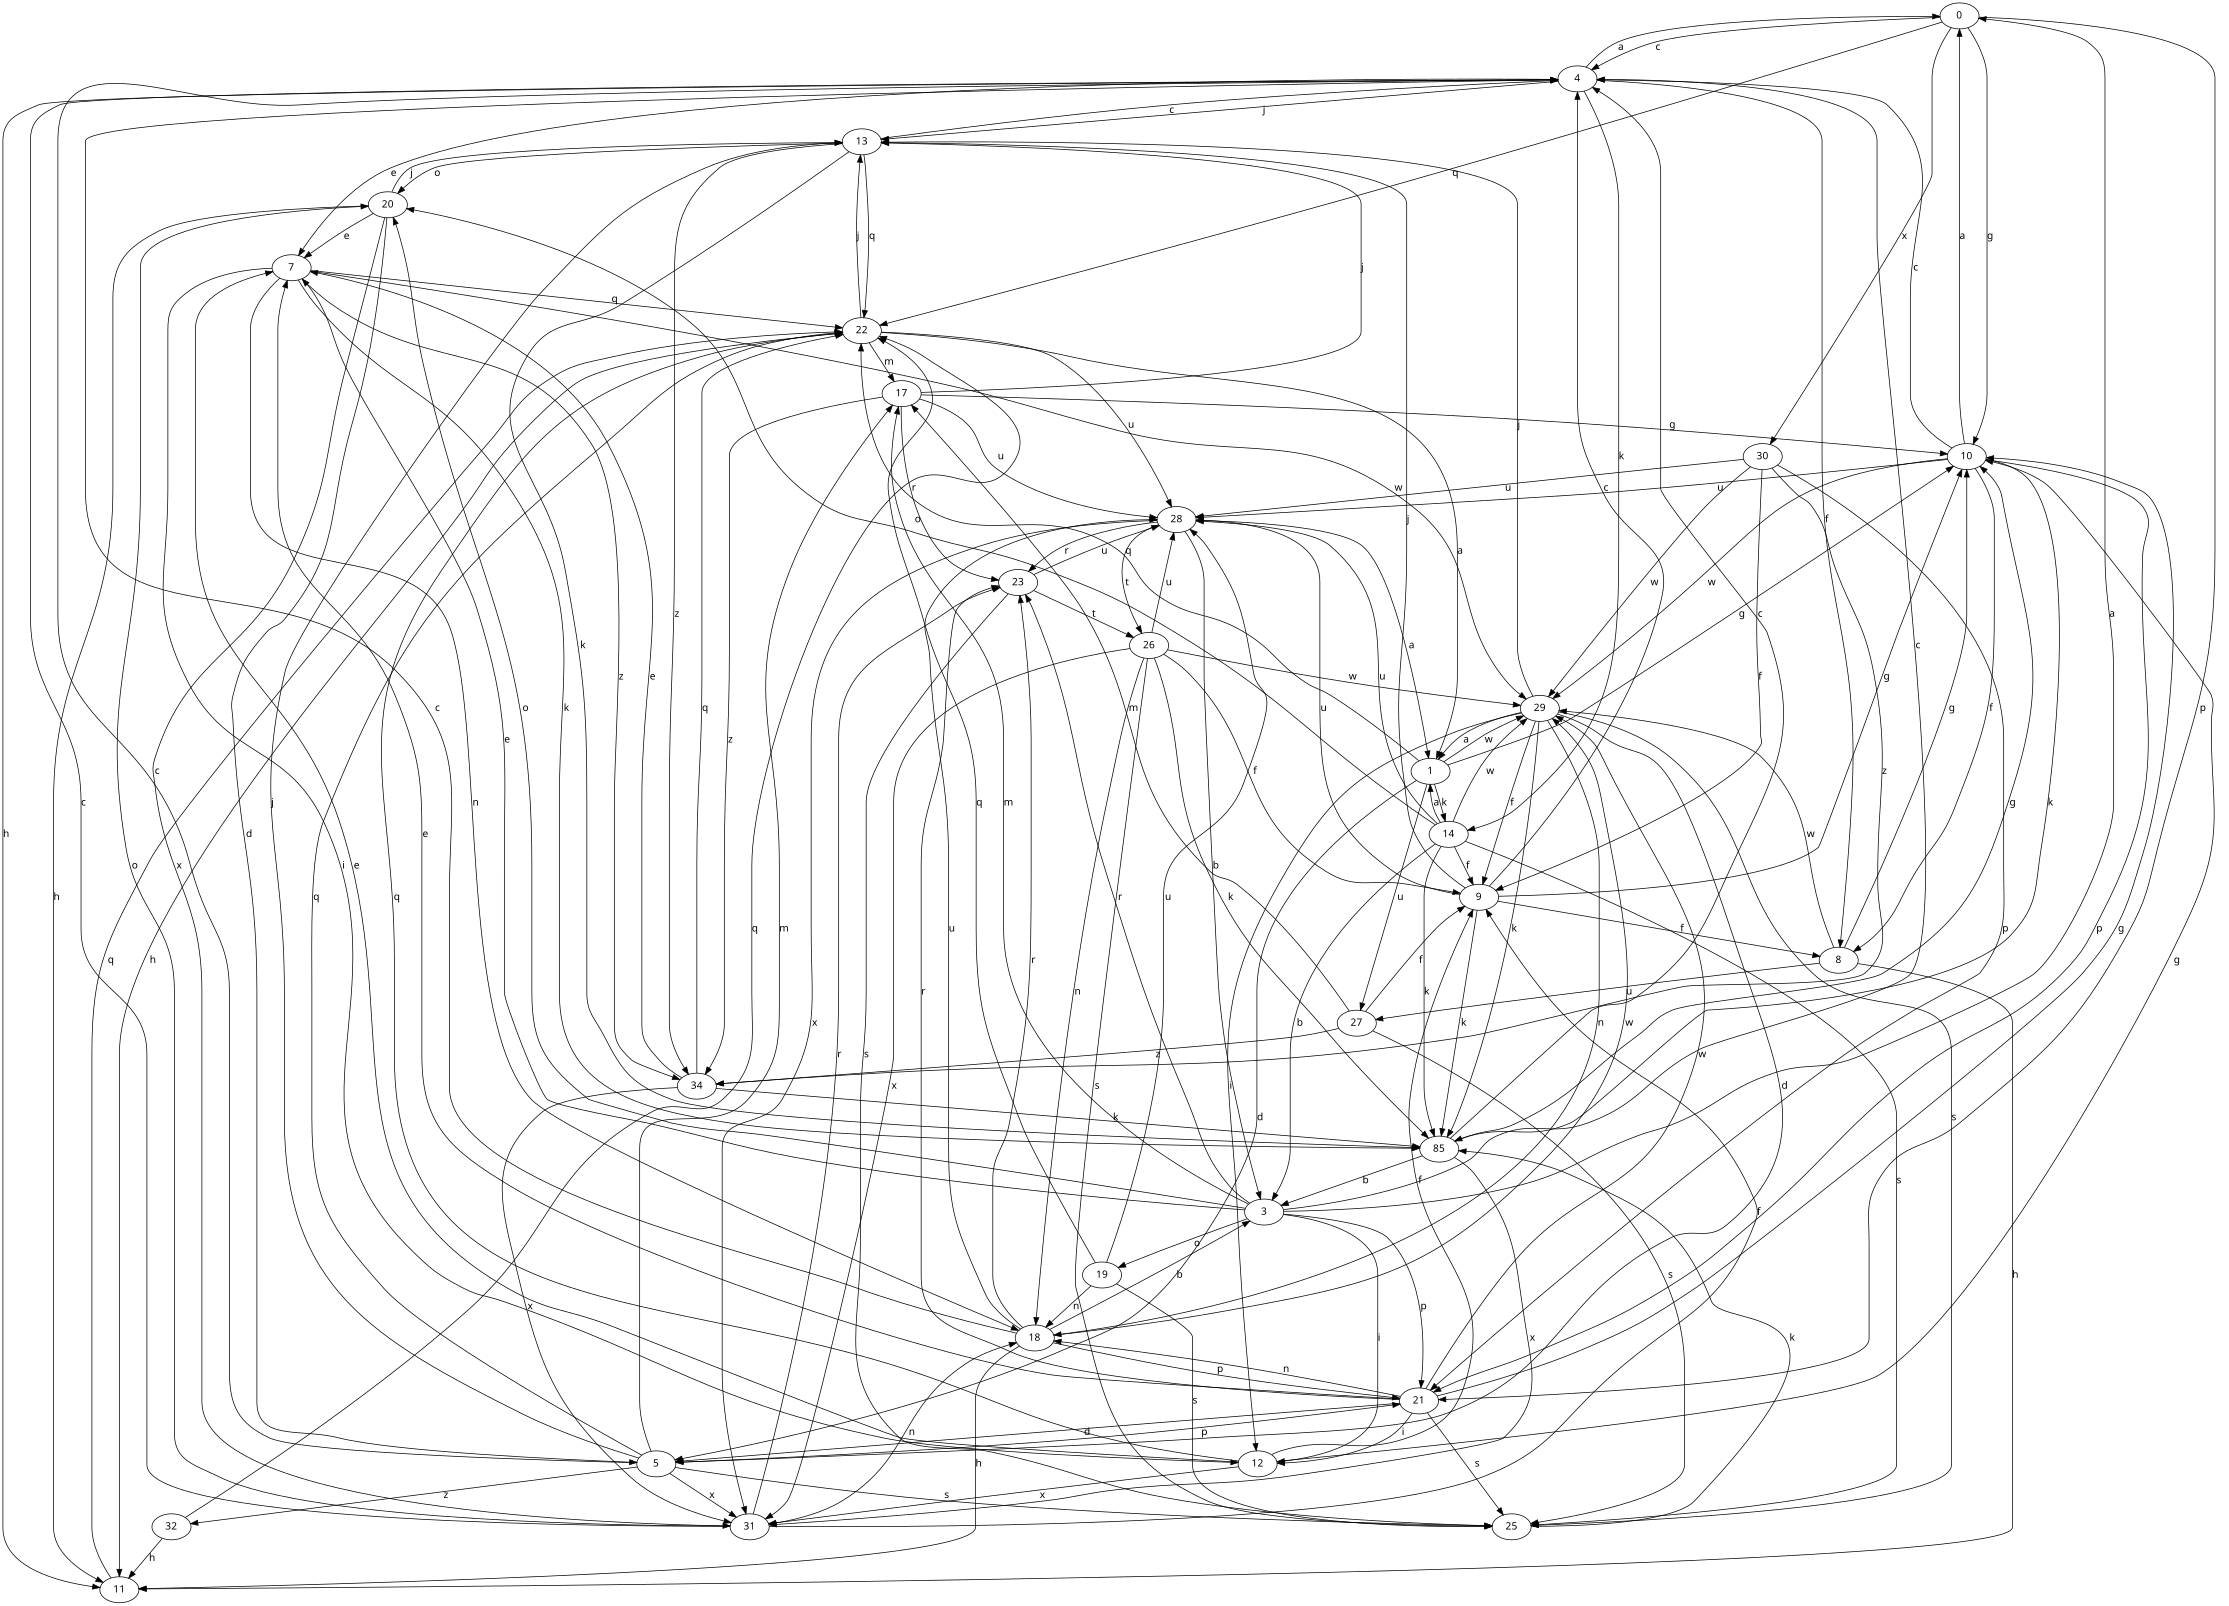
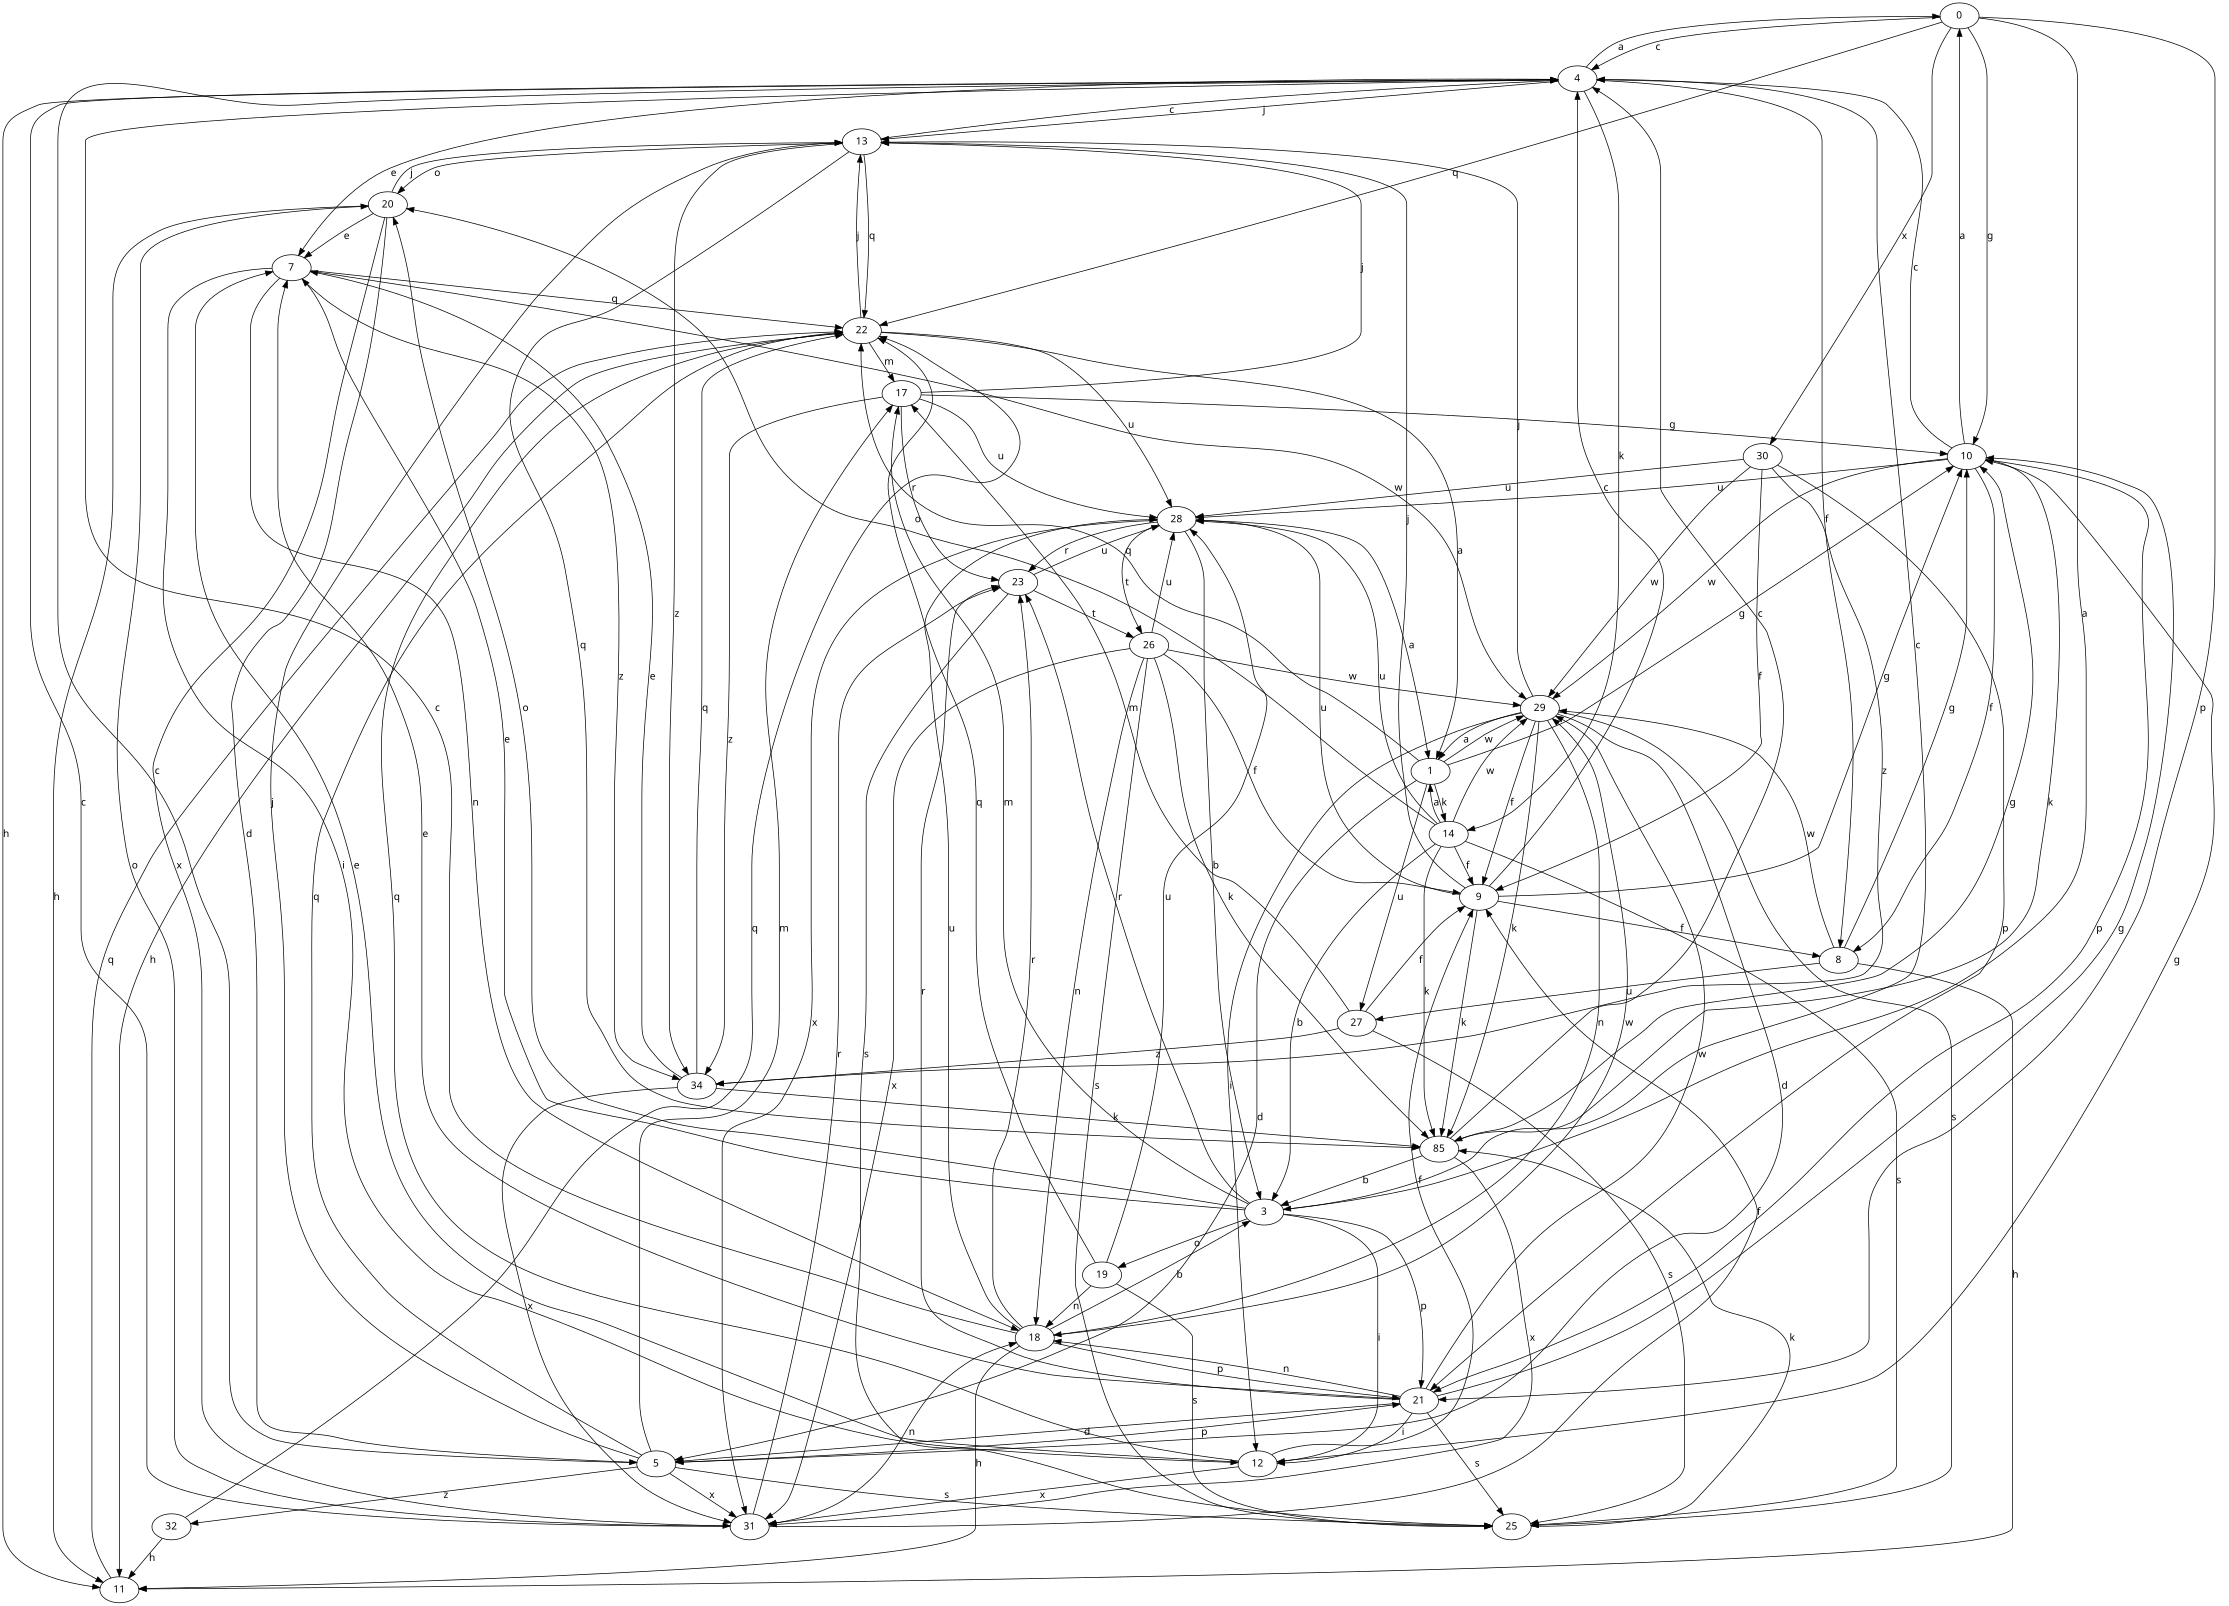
(583, 645) -> (583, 645)
(2100, 859) -> (2083, 849)
(570, 1045) -> none
